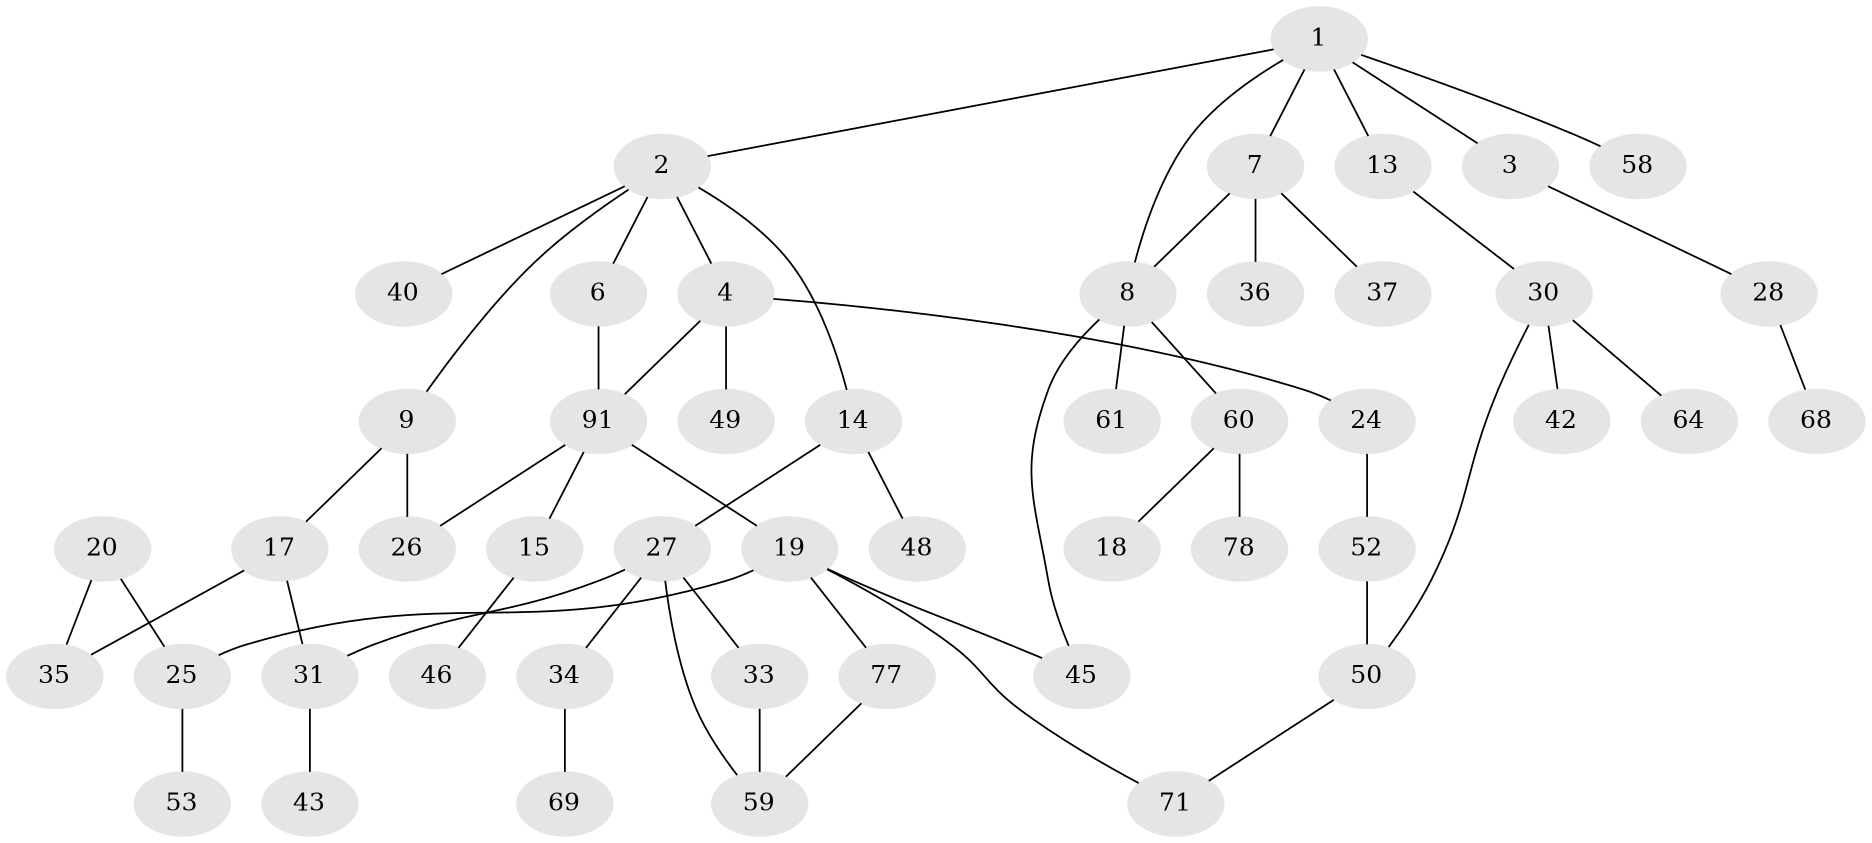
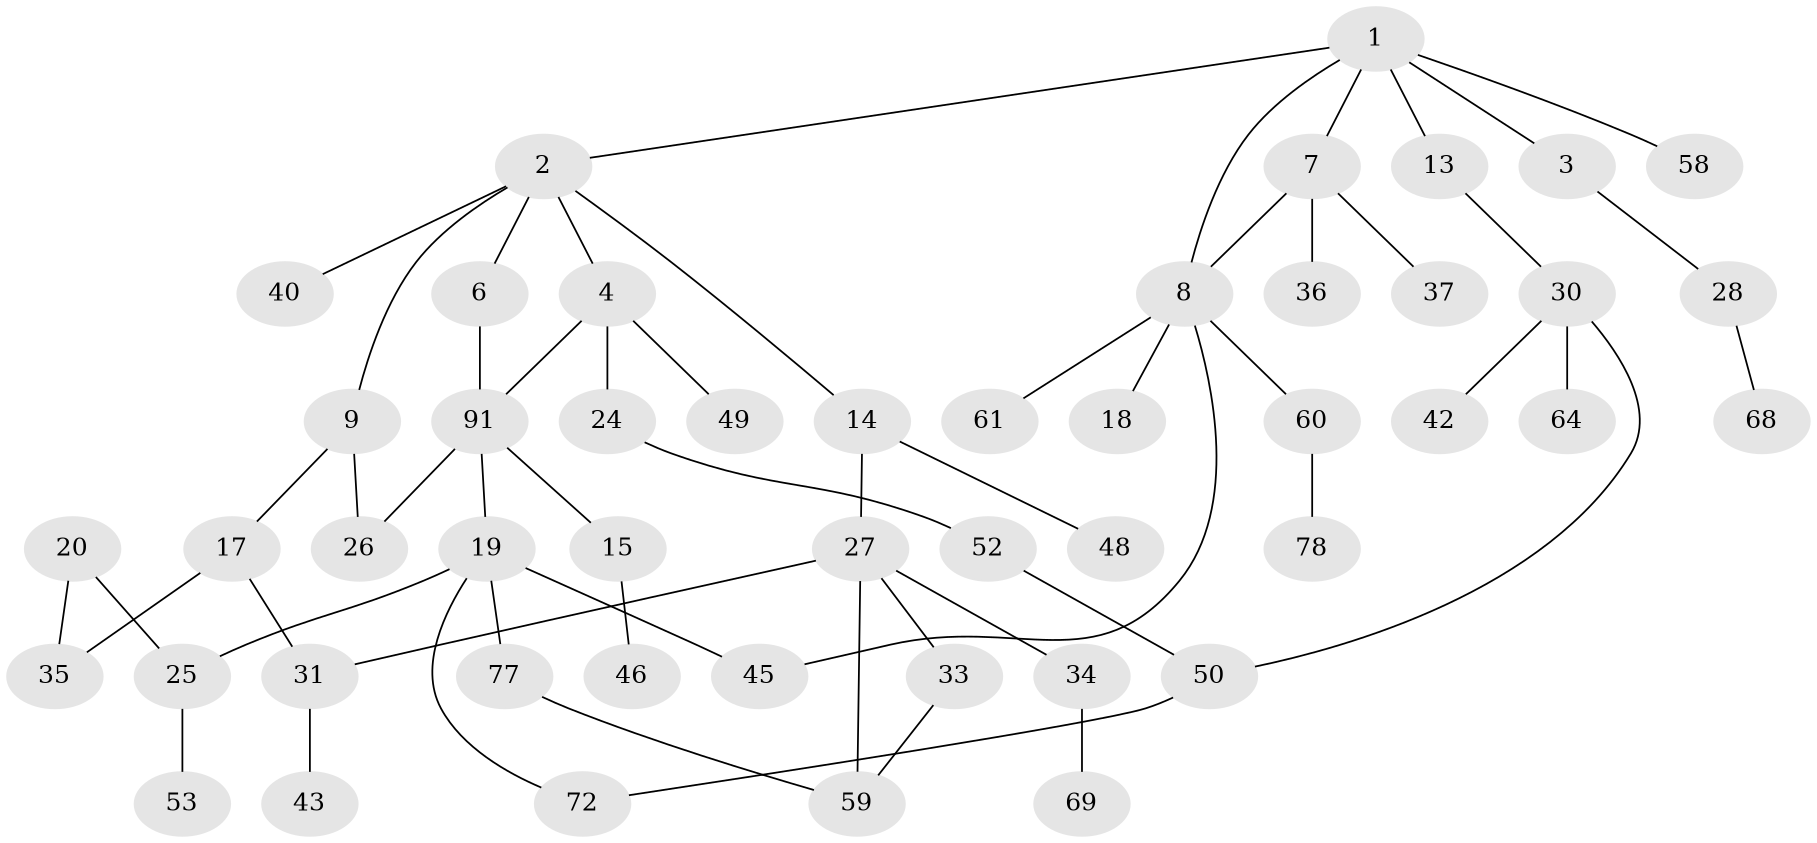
(1176, 485) -> (1151, 358)
(1176, 804) -> (583, 804)
